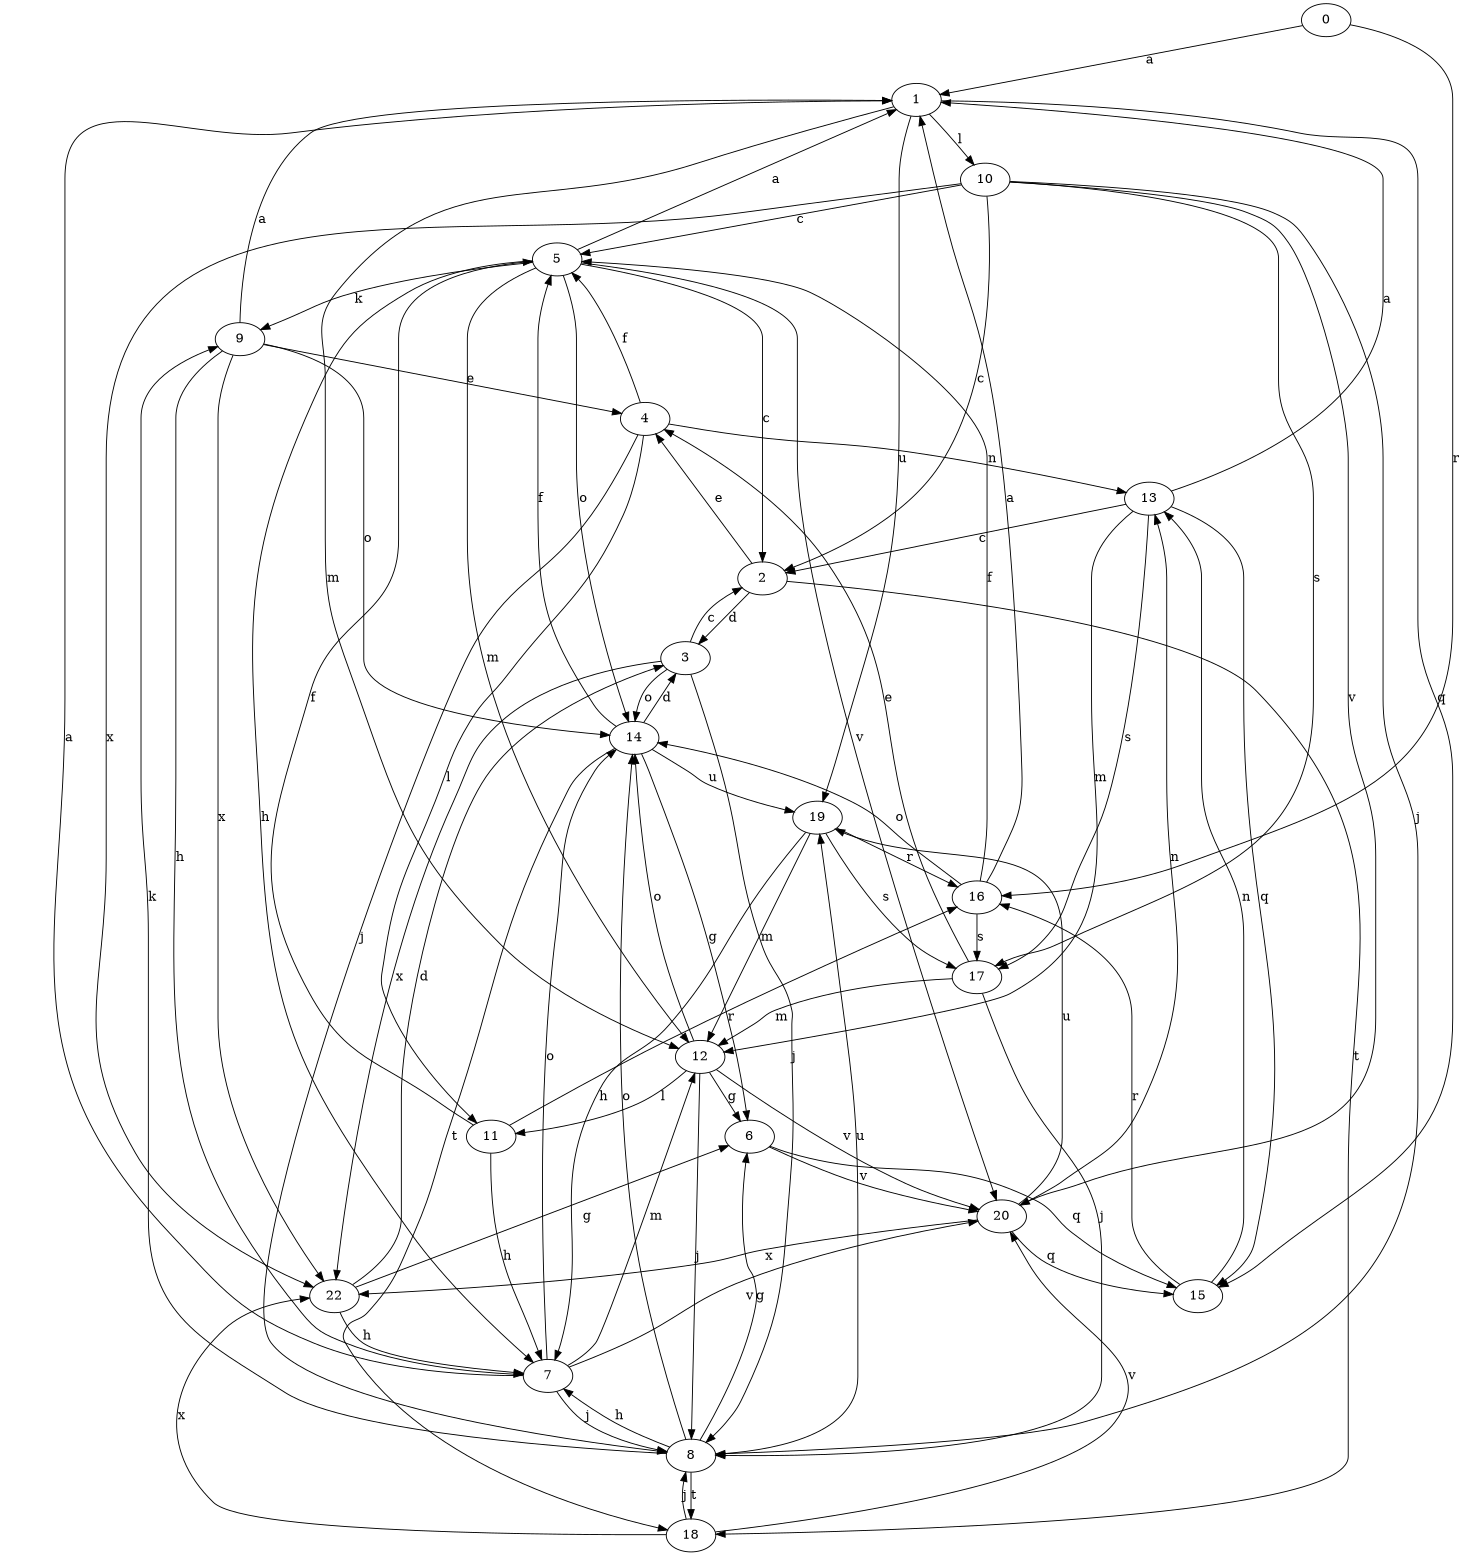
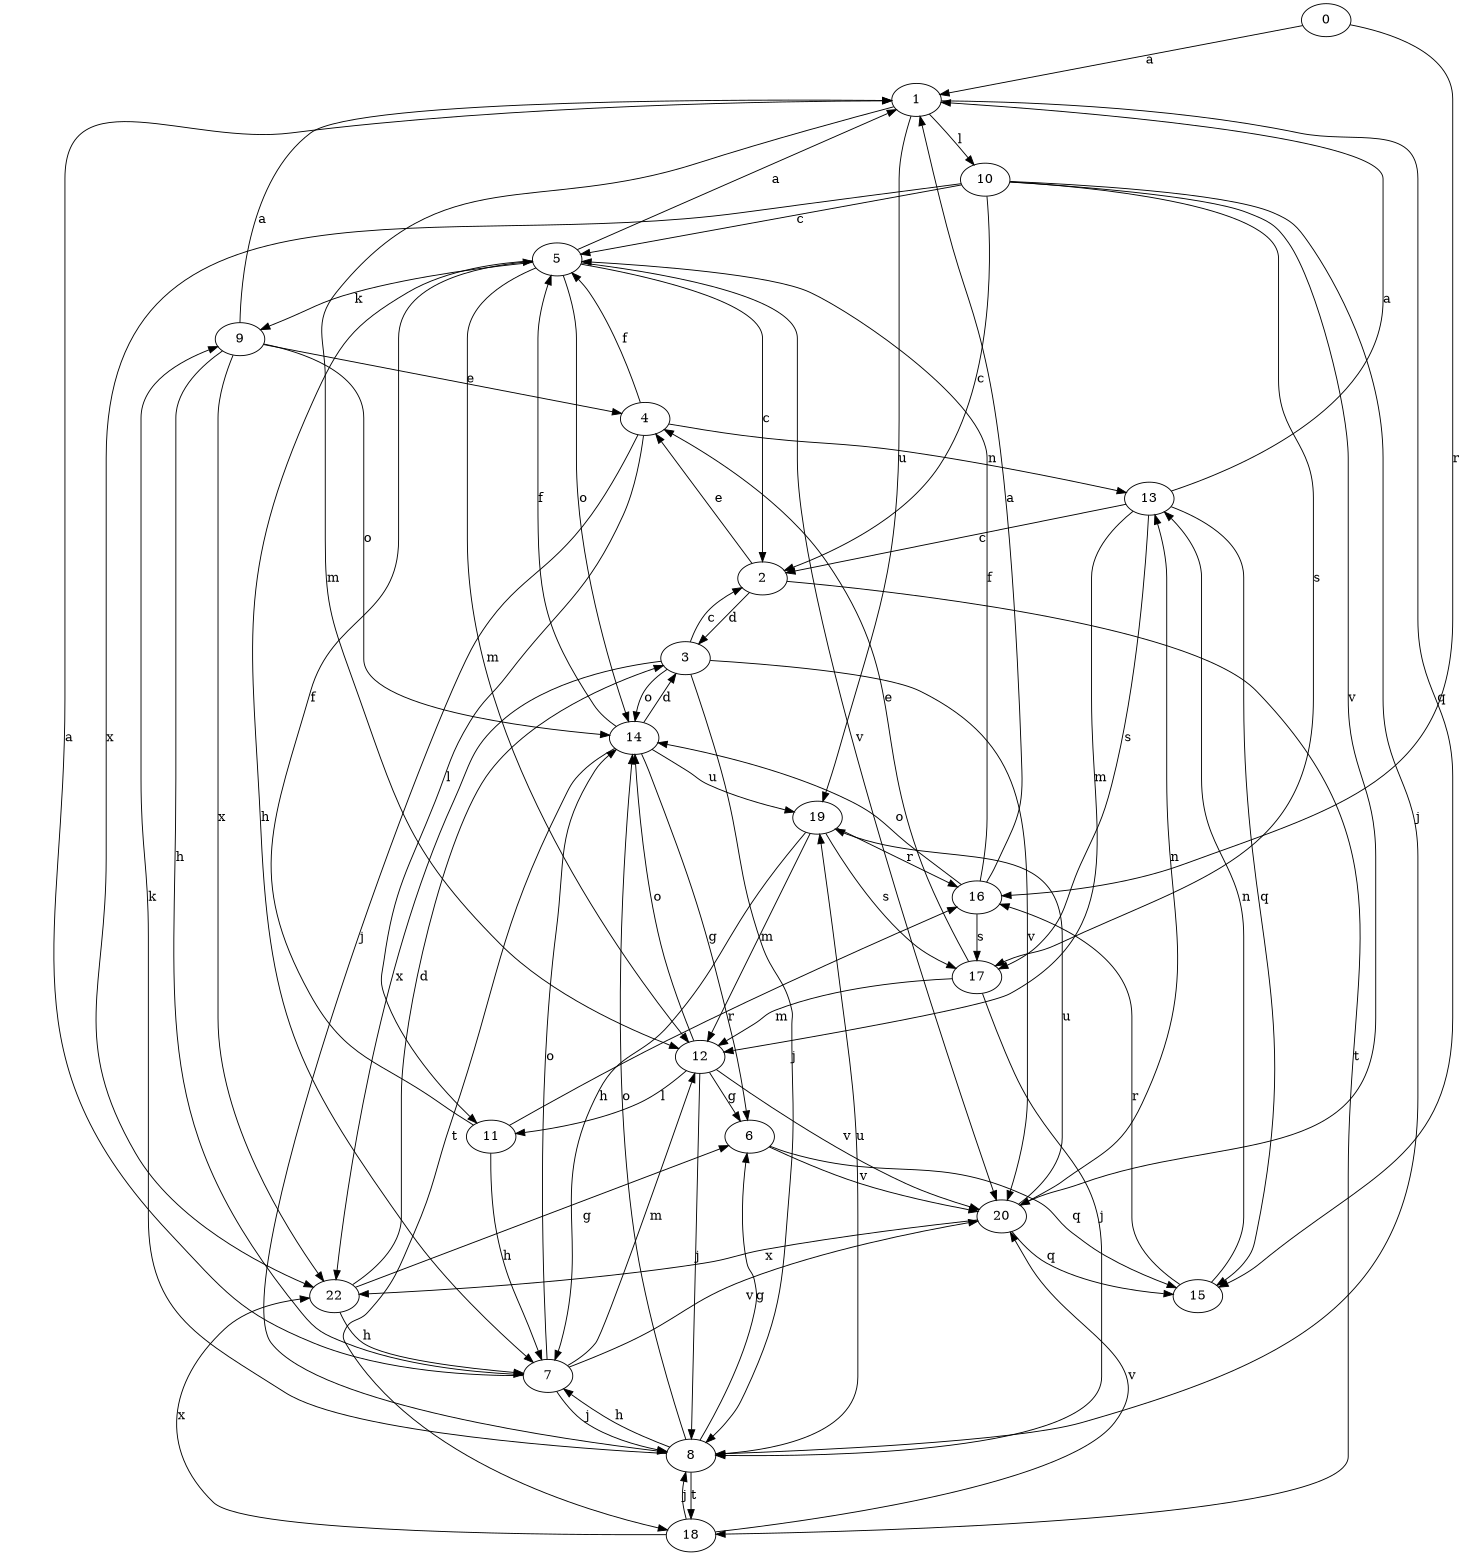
none -> (1016, 796)
